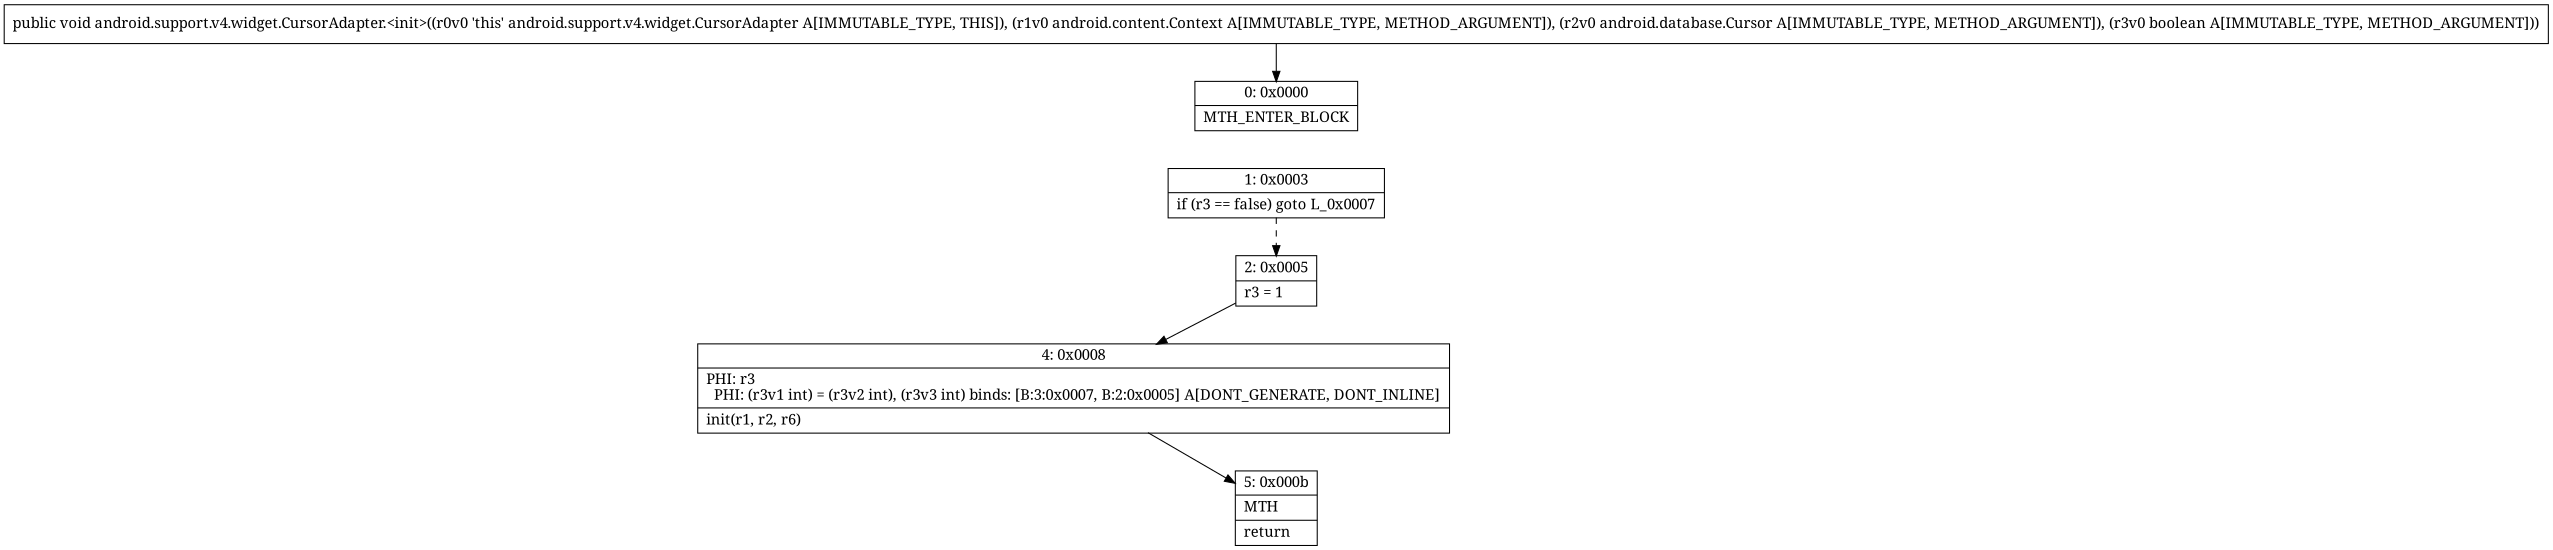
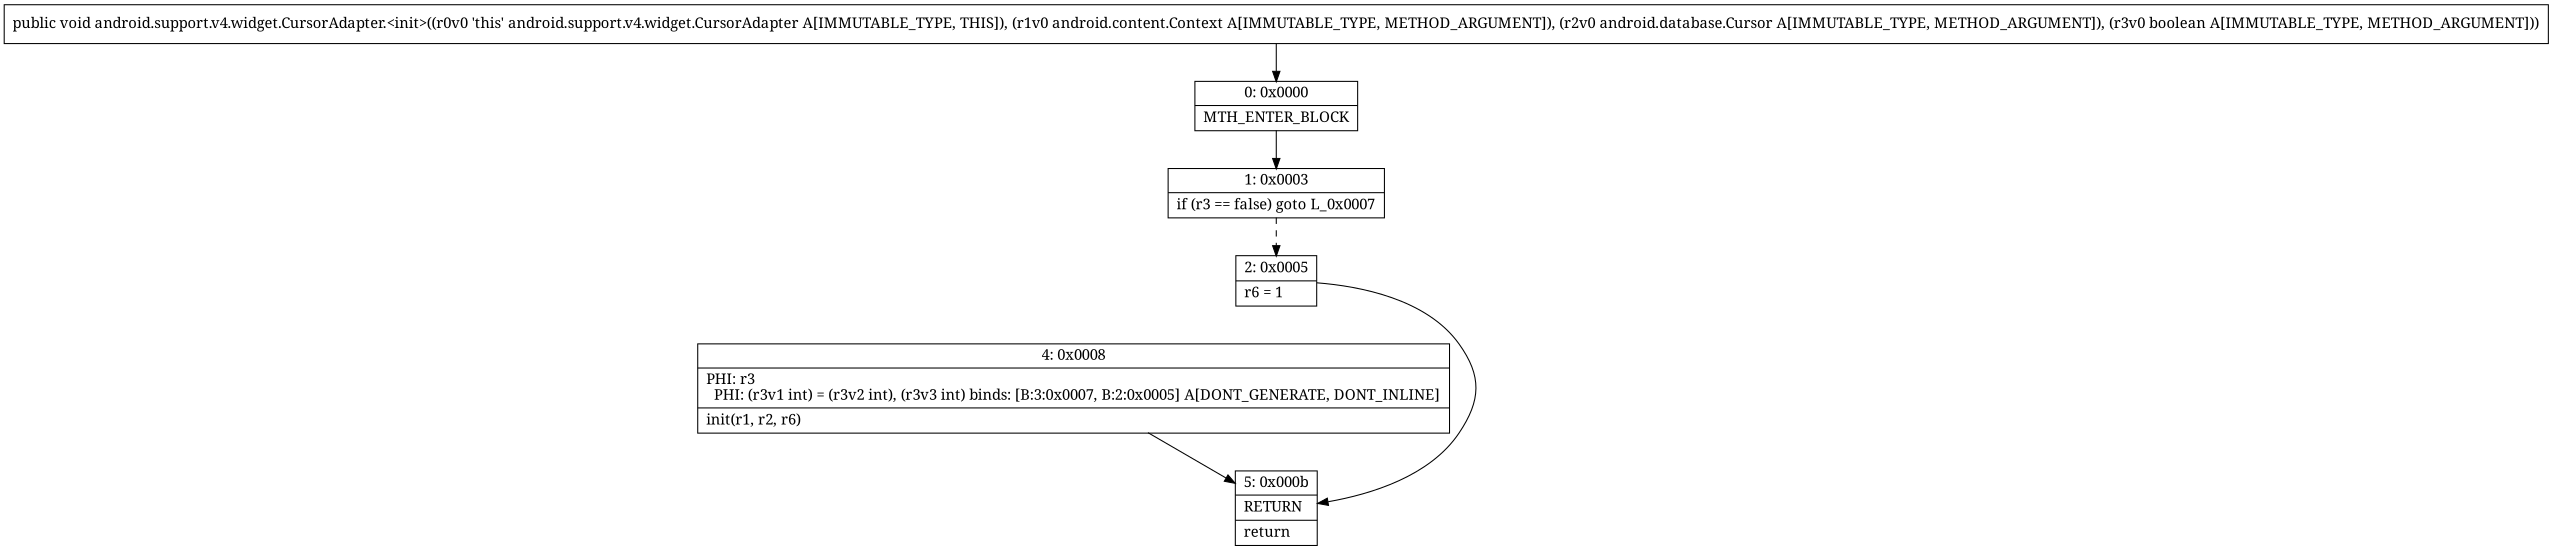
none -> (1276, 144)
(1264, 293) -> (1264, 293)
(1201, 321) -> (1476, 385)
(1262, 507) -> (1273, 507)
